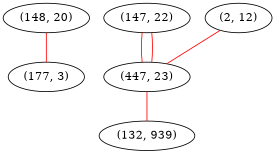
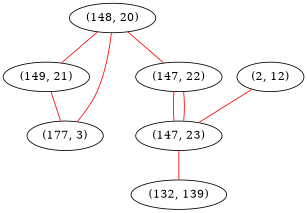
none -> (146, 47)
none -> (46, 77)
(147, 77) -> (179, 136)
(147, 136) -> (179, 195)
